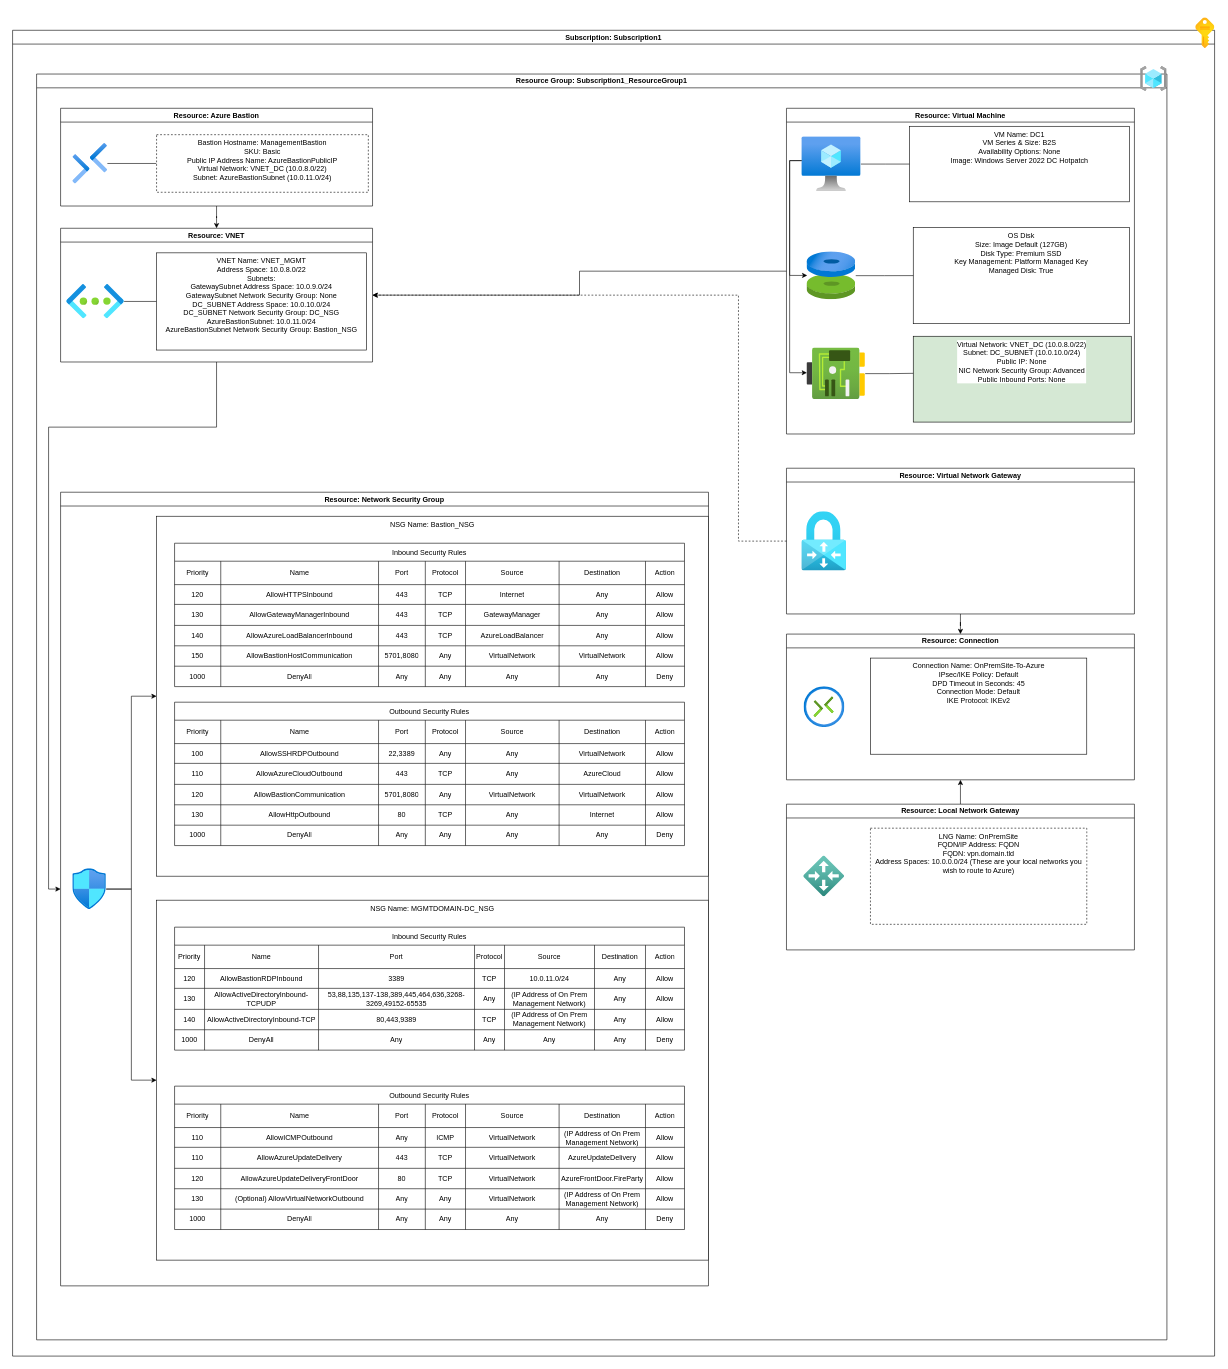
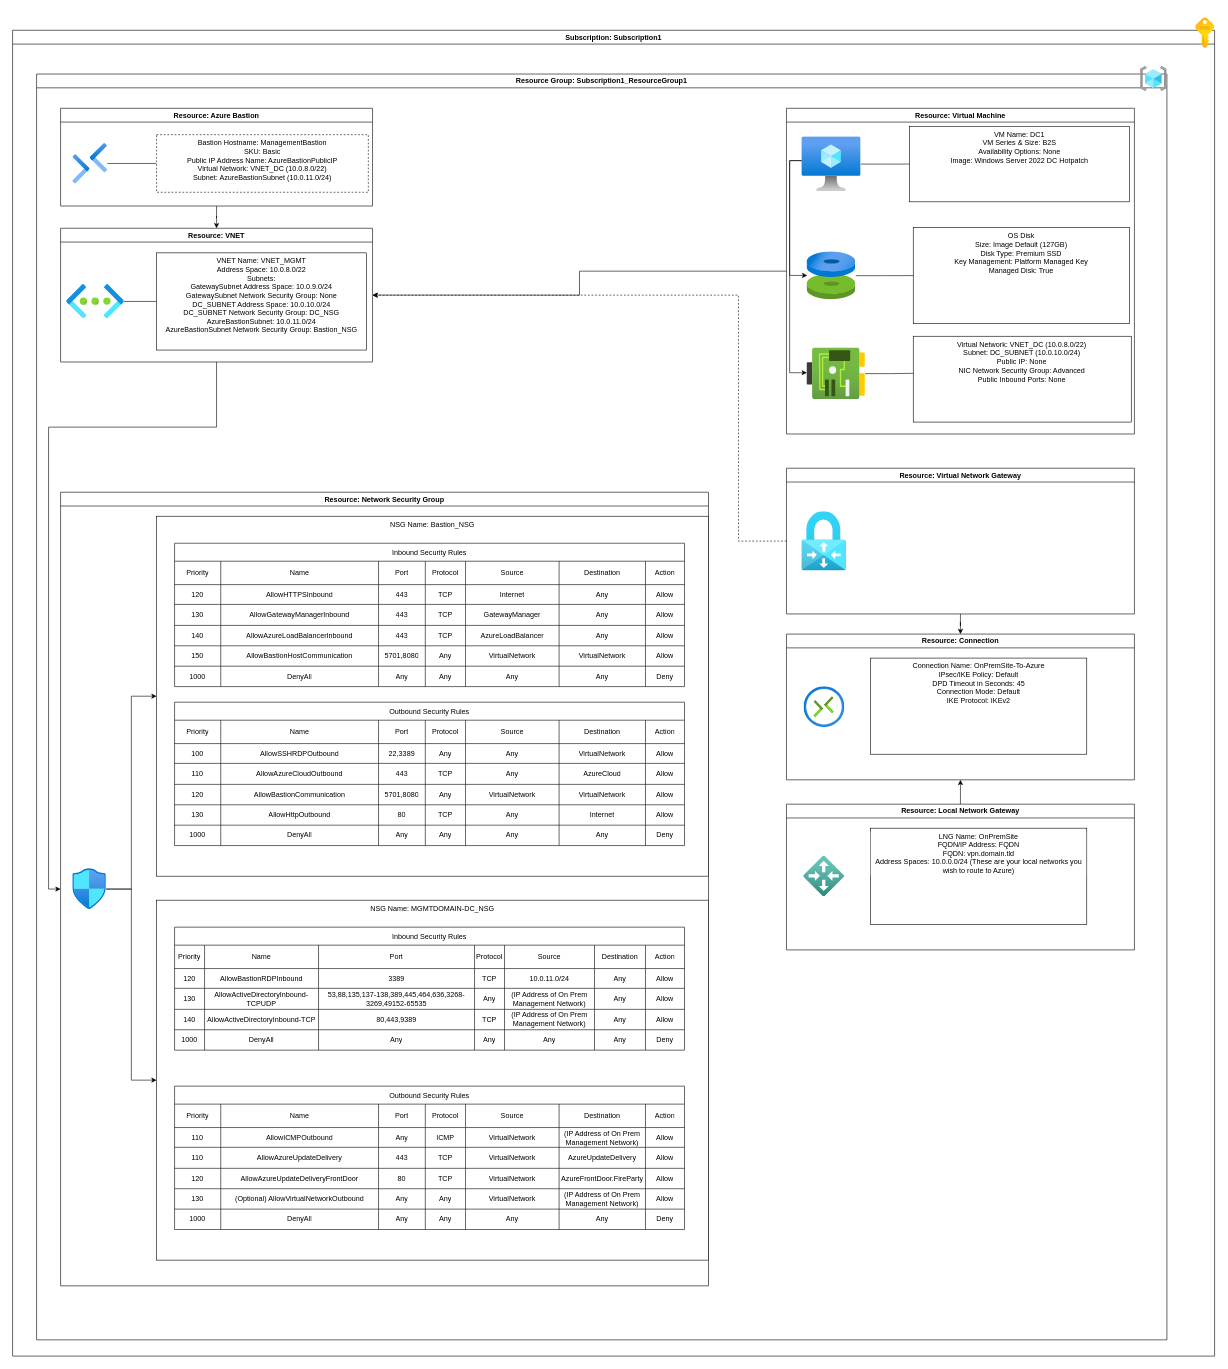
(1022, 379) -> (1022, 379)
(978, 876) -> (978, 876)
